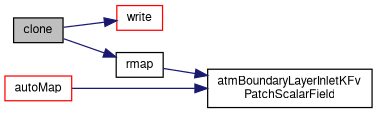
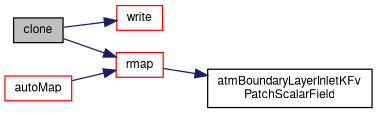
(140, 65) -> (140, 65)
(133, 88) -> (88, 77)
